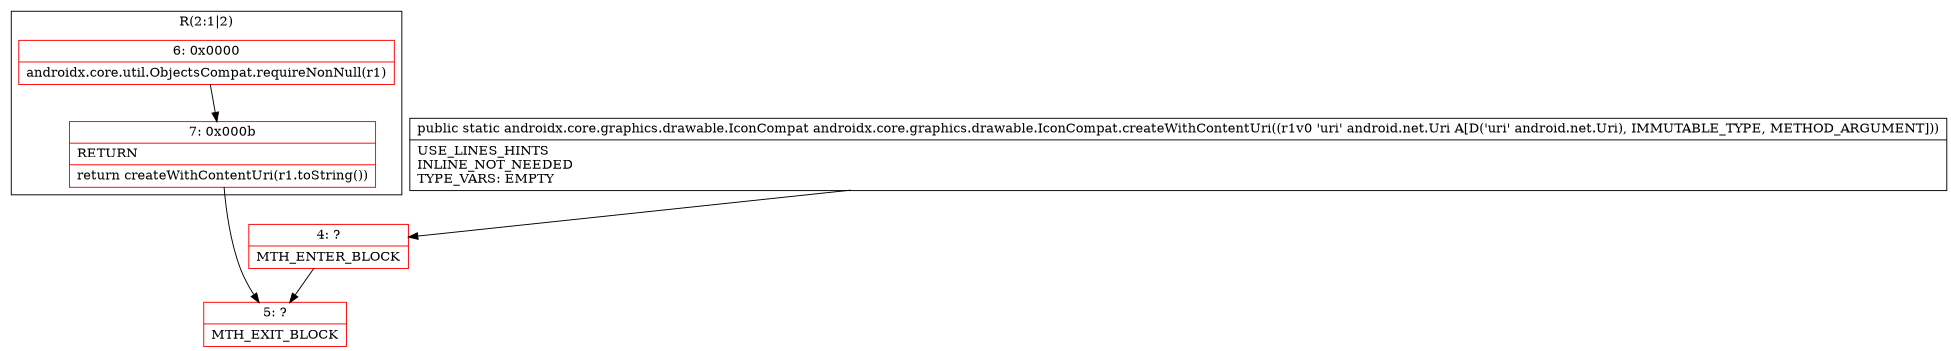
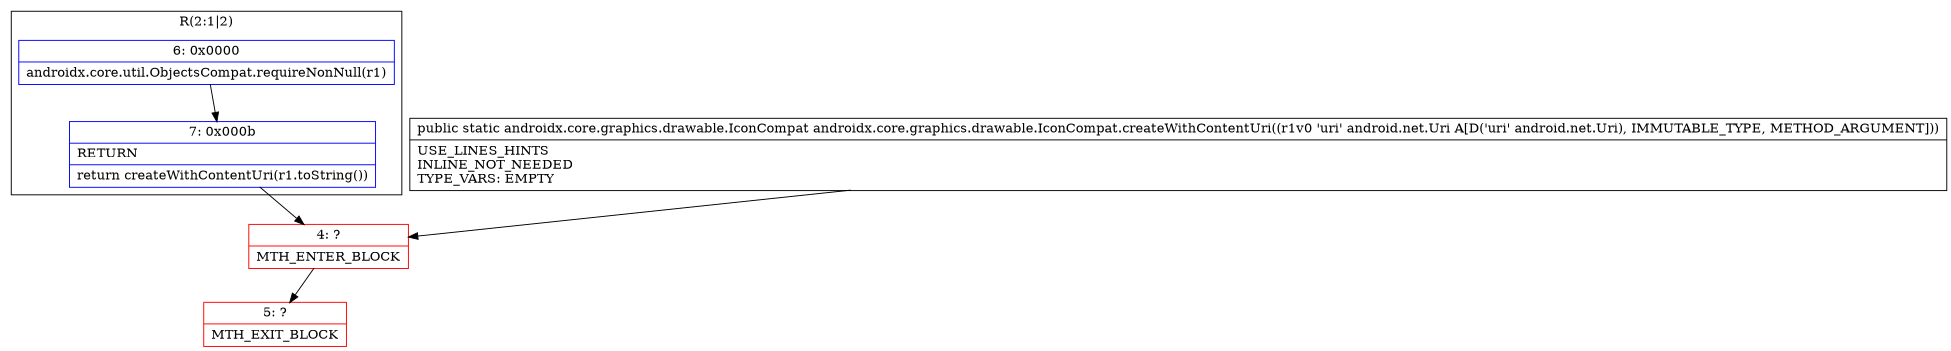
(207, 62) -> (207, 62)
(223, 154) -> (223, 154)
(233, 243) -> (278, 203)
